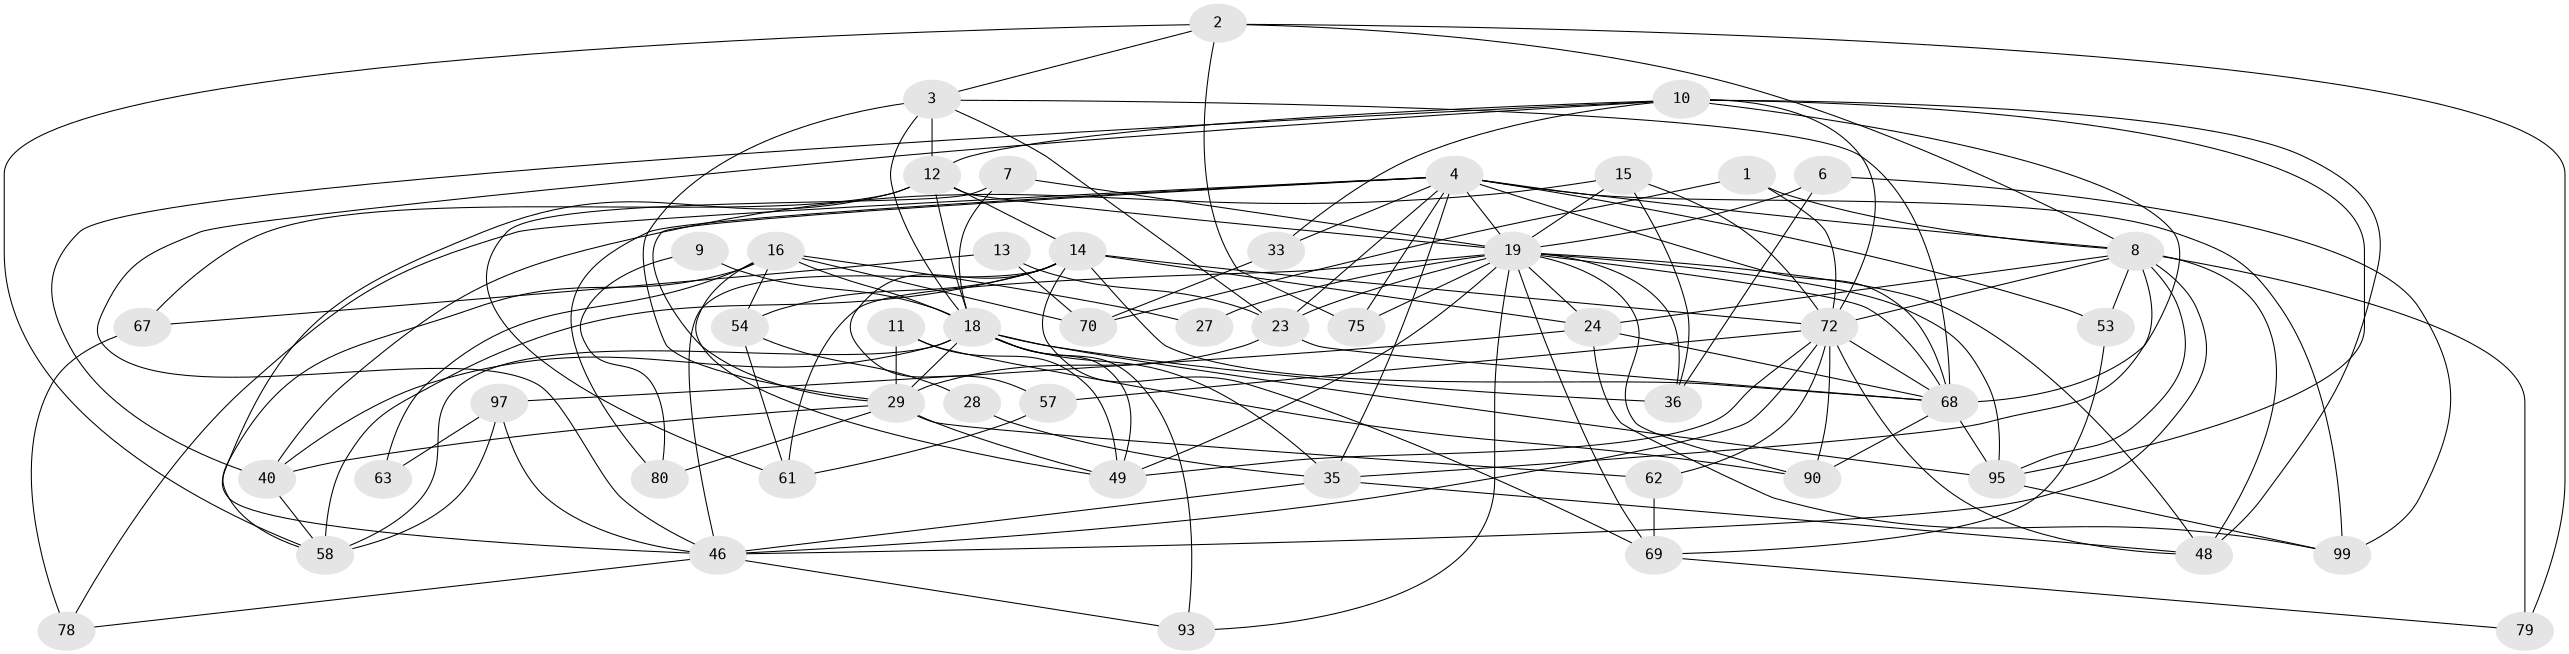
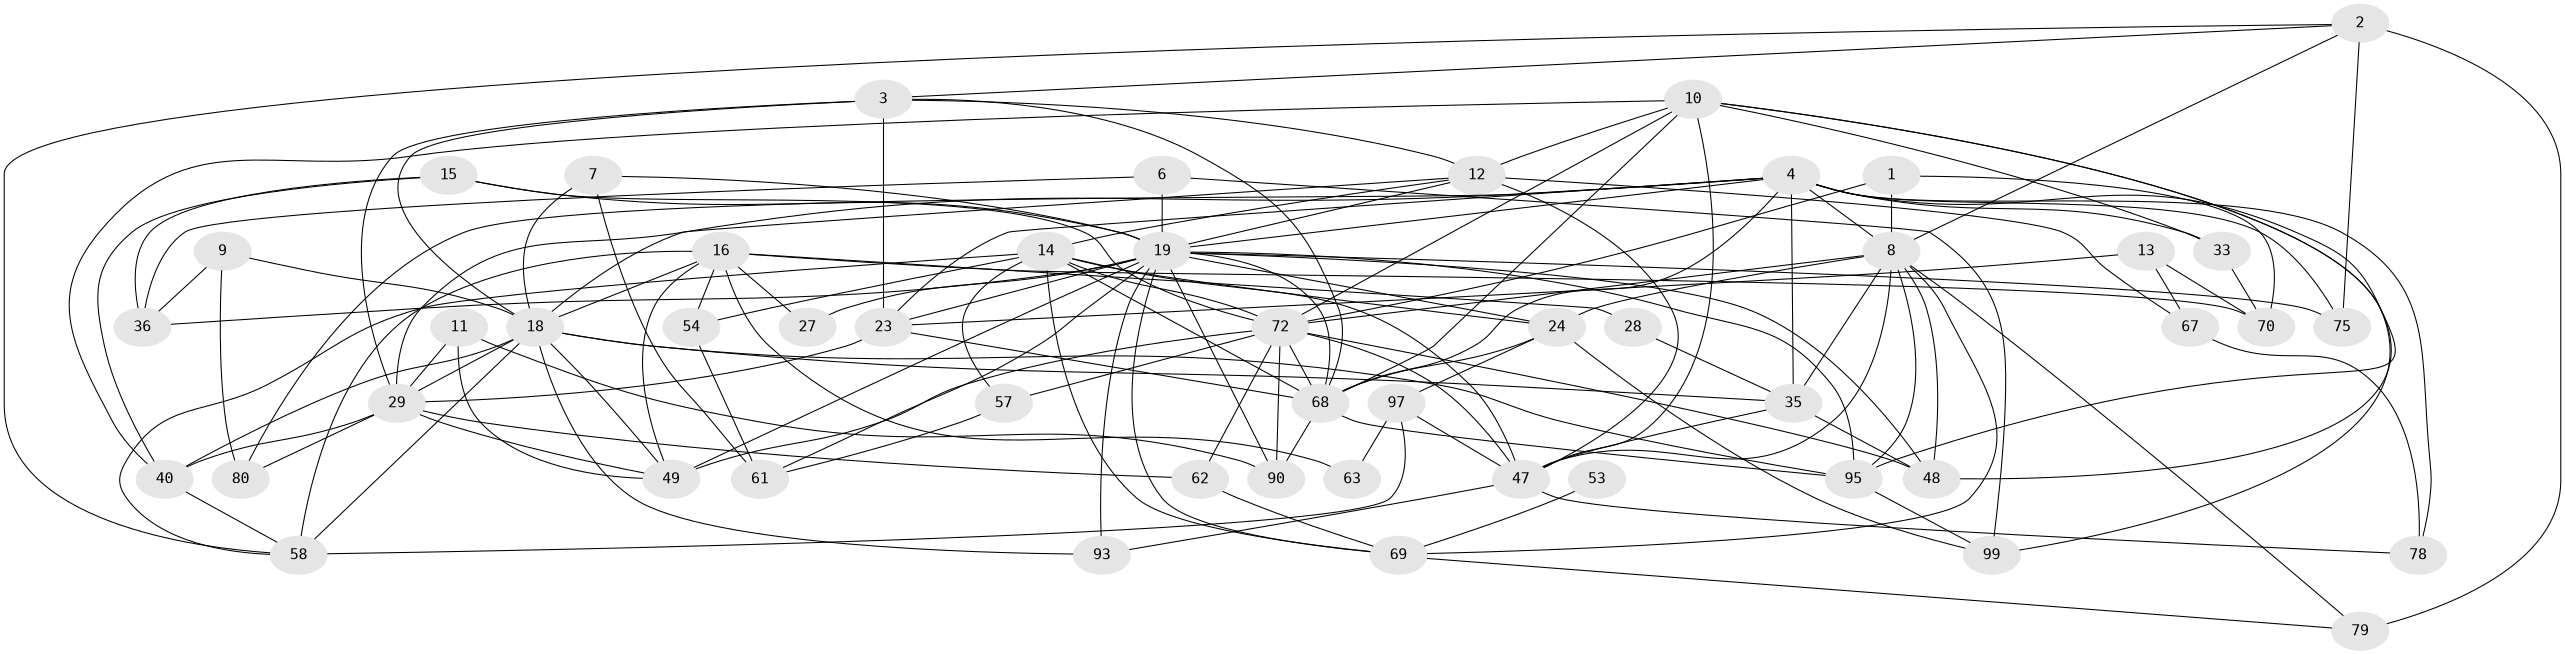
(1770, 234) -> none
(2121, 289) -> (1812, 533)
(857, 364) -> (1311, 290)
(1434, 388) -> (183, 289)
(718, 555) -> (1521, 479)
